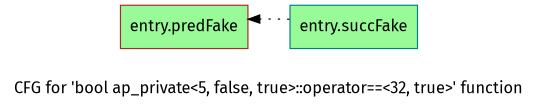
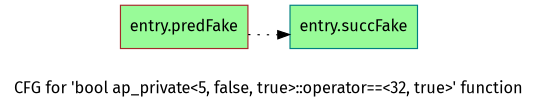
(275, 19) -> (263, 35)
